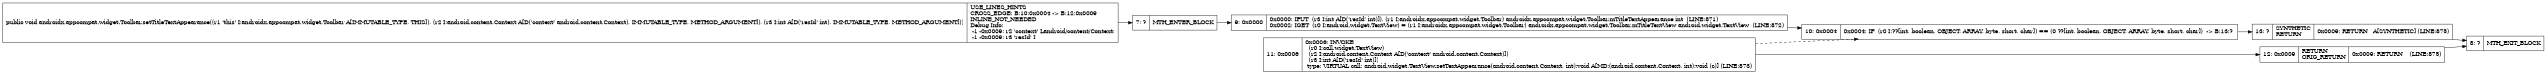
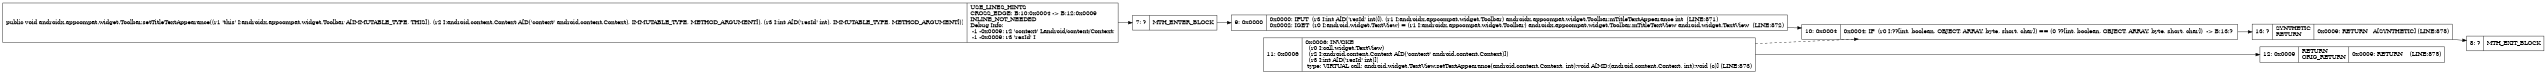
(2454, 47) -> none
